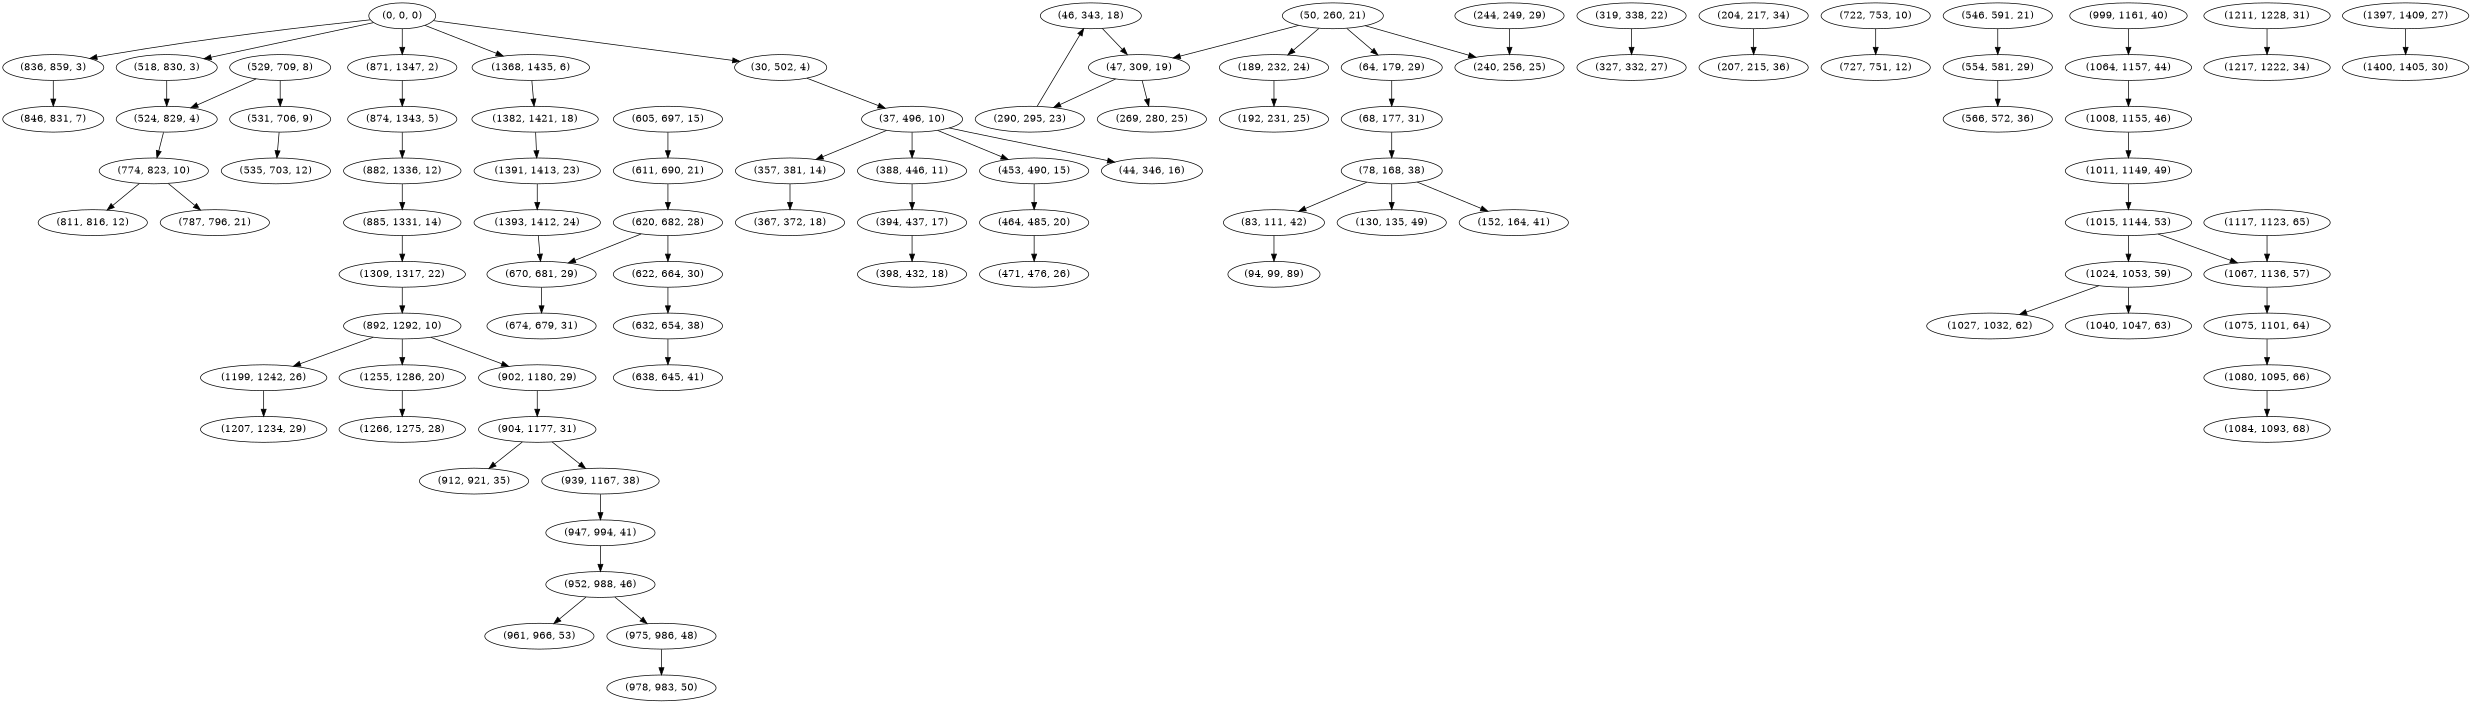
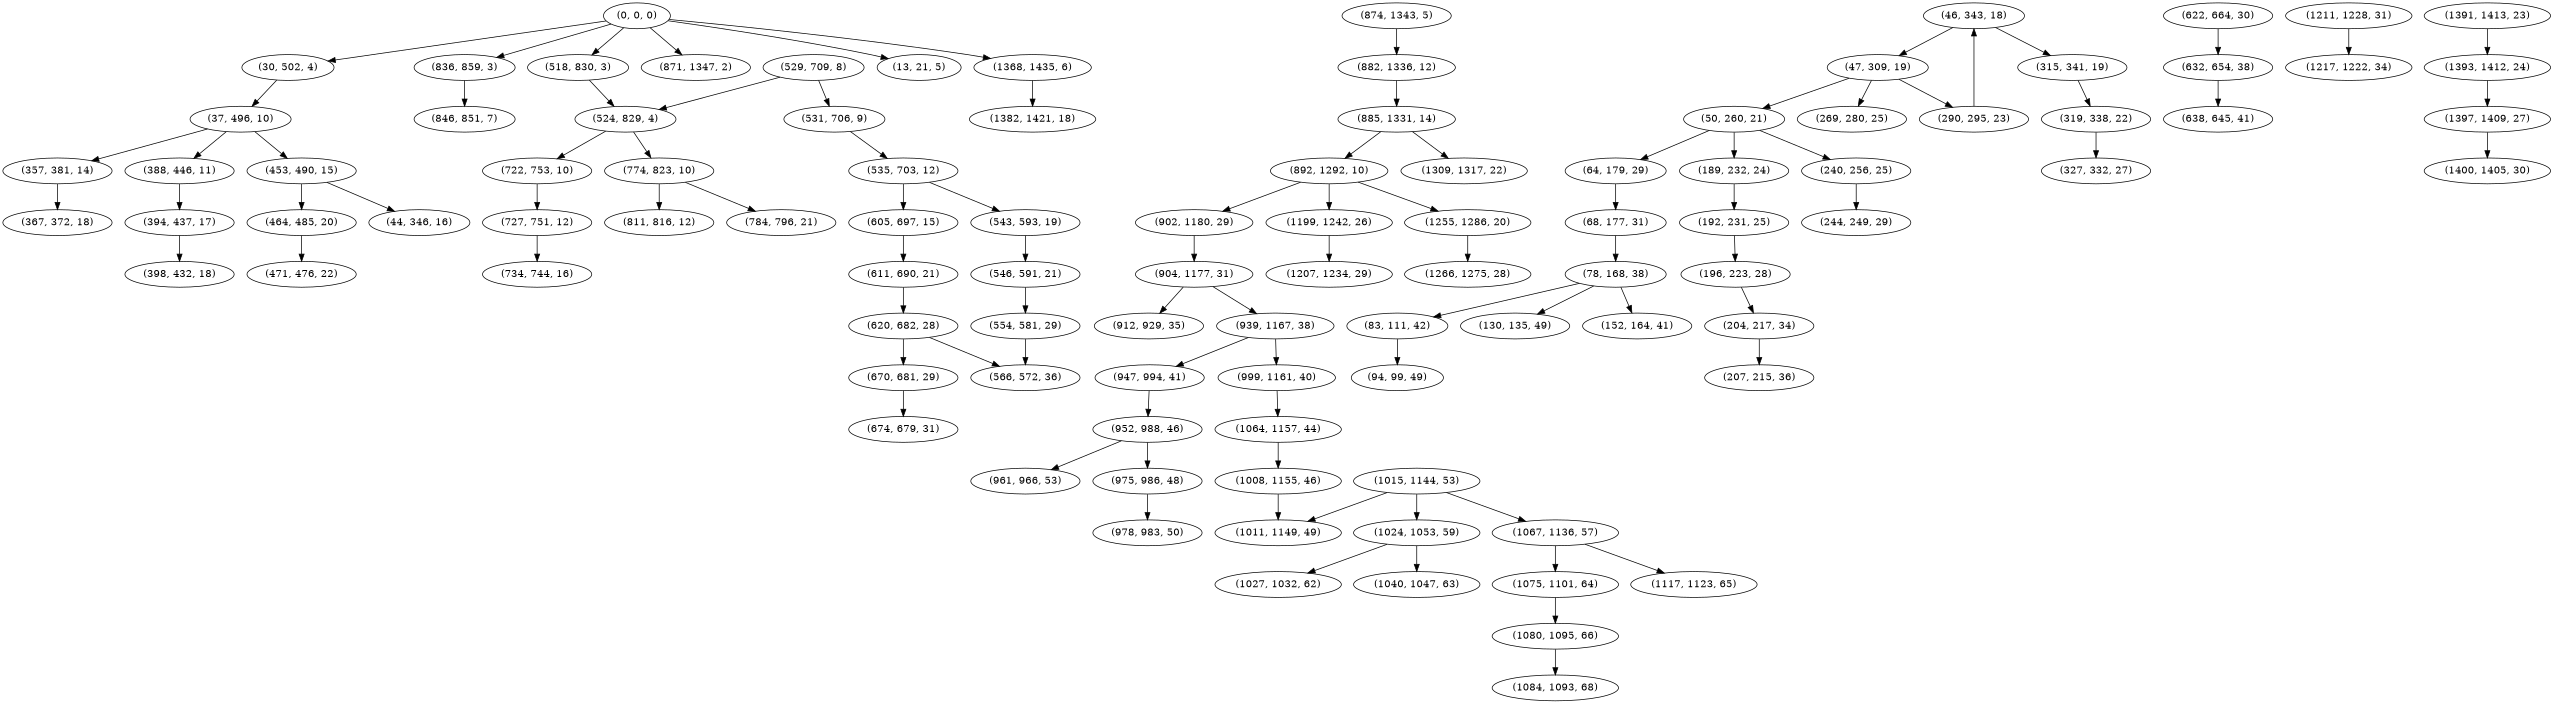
(1509, 38) -> (1856, 193)
(1239, 41) -> (1809, 92)
none -> (919, 67)
none -> (2072, 67)
(402, 90) -> none
(53, 119) -> (465, 119)
(536, 142) -> none
none -> (585, 143)
(1028, 144) -> (357, 195)
none -> (903, 193)
(2128, 193) -> (1351, 506)
(215, 223) -> (781, 223)
none -> (1025, 223)
(539, 245) -> (2487, 90)
(668, 245) -> (961, 351)
(2267, 245) -> (1621, 557)
none -> (537, 274)
(1034, 274) -> (302, 274)
(1274, 274) -> (1397, 378)
none -> (1736, 274)
(402, 297) -> (1366, 143)
none -> (1276, 348)
(474, 481) -> (1149, 326)
